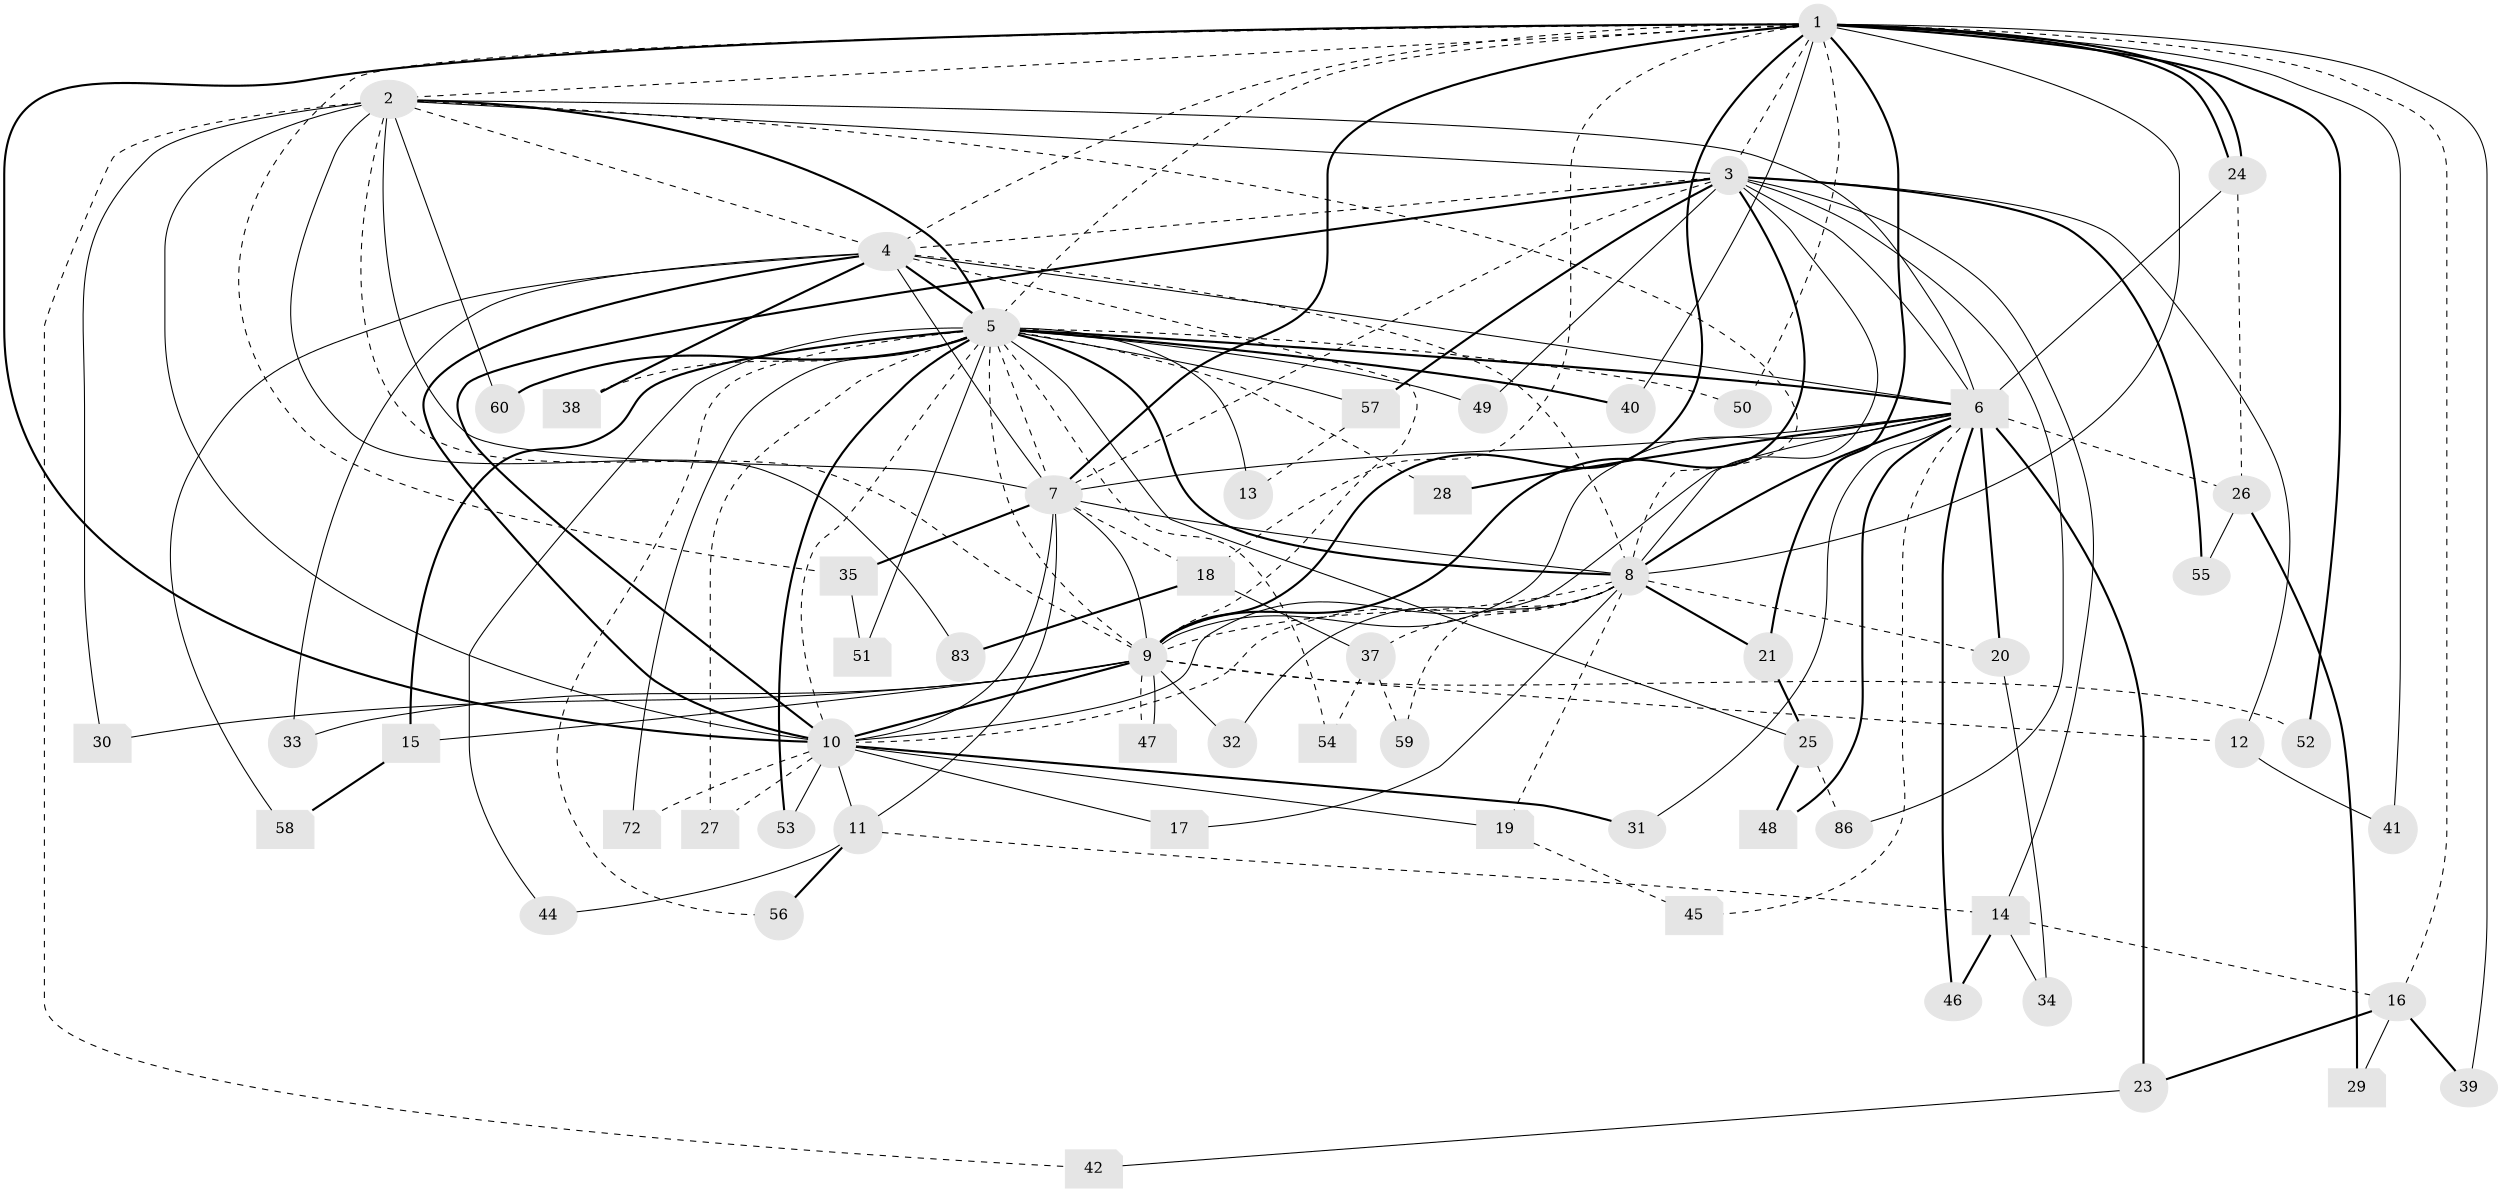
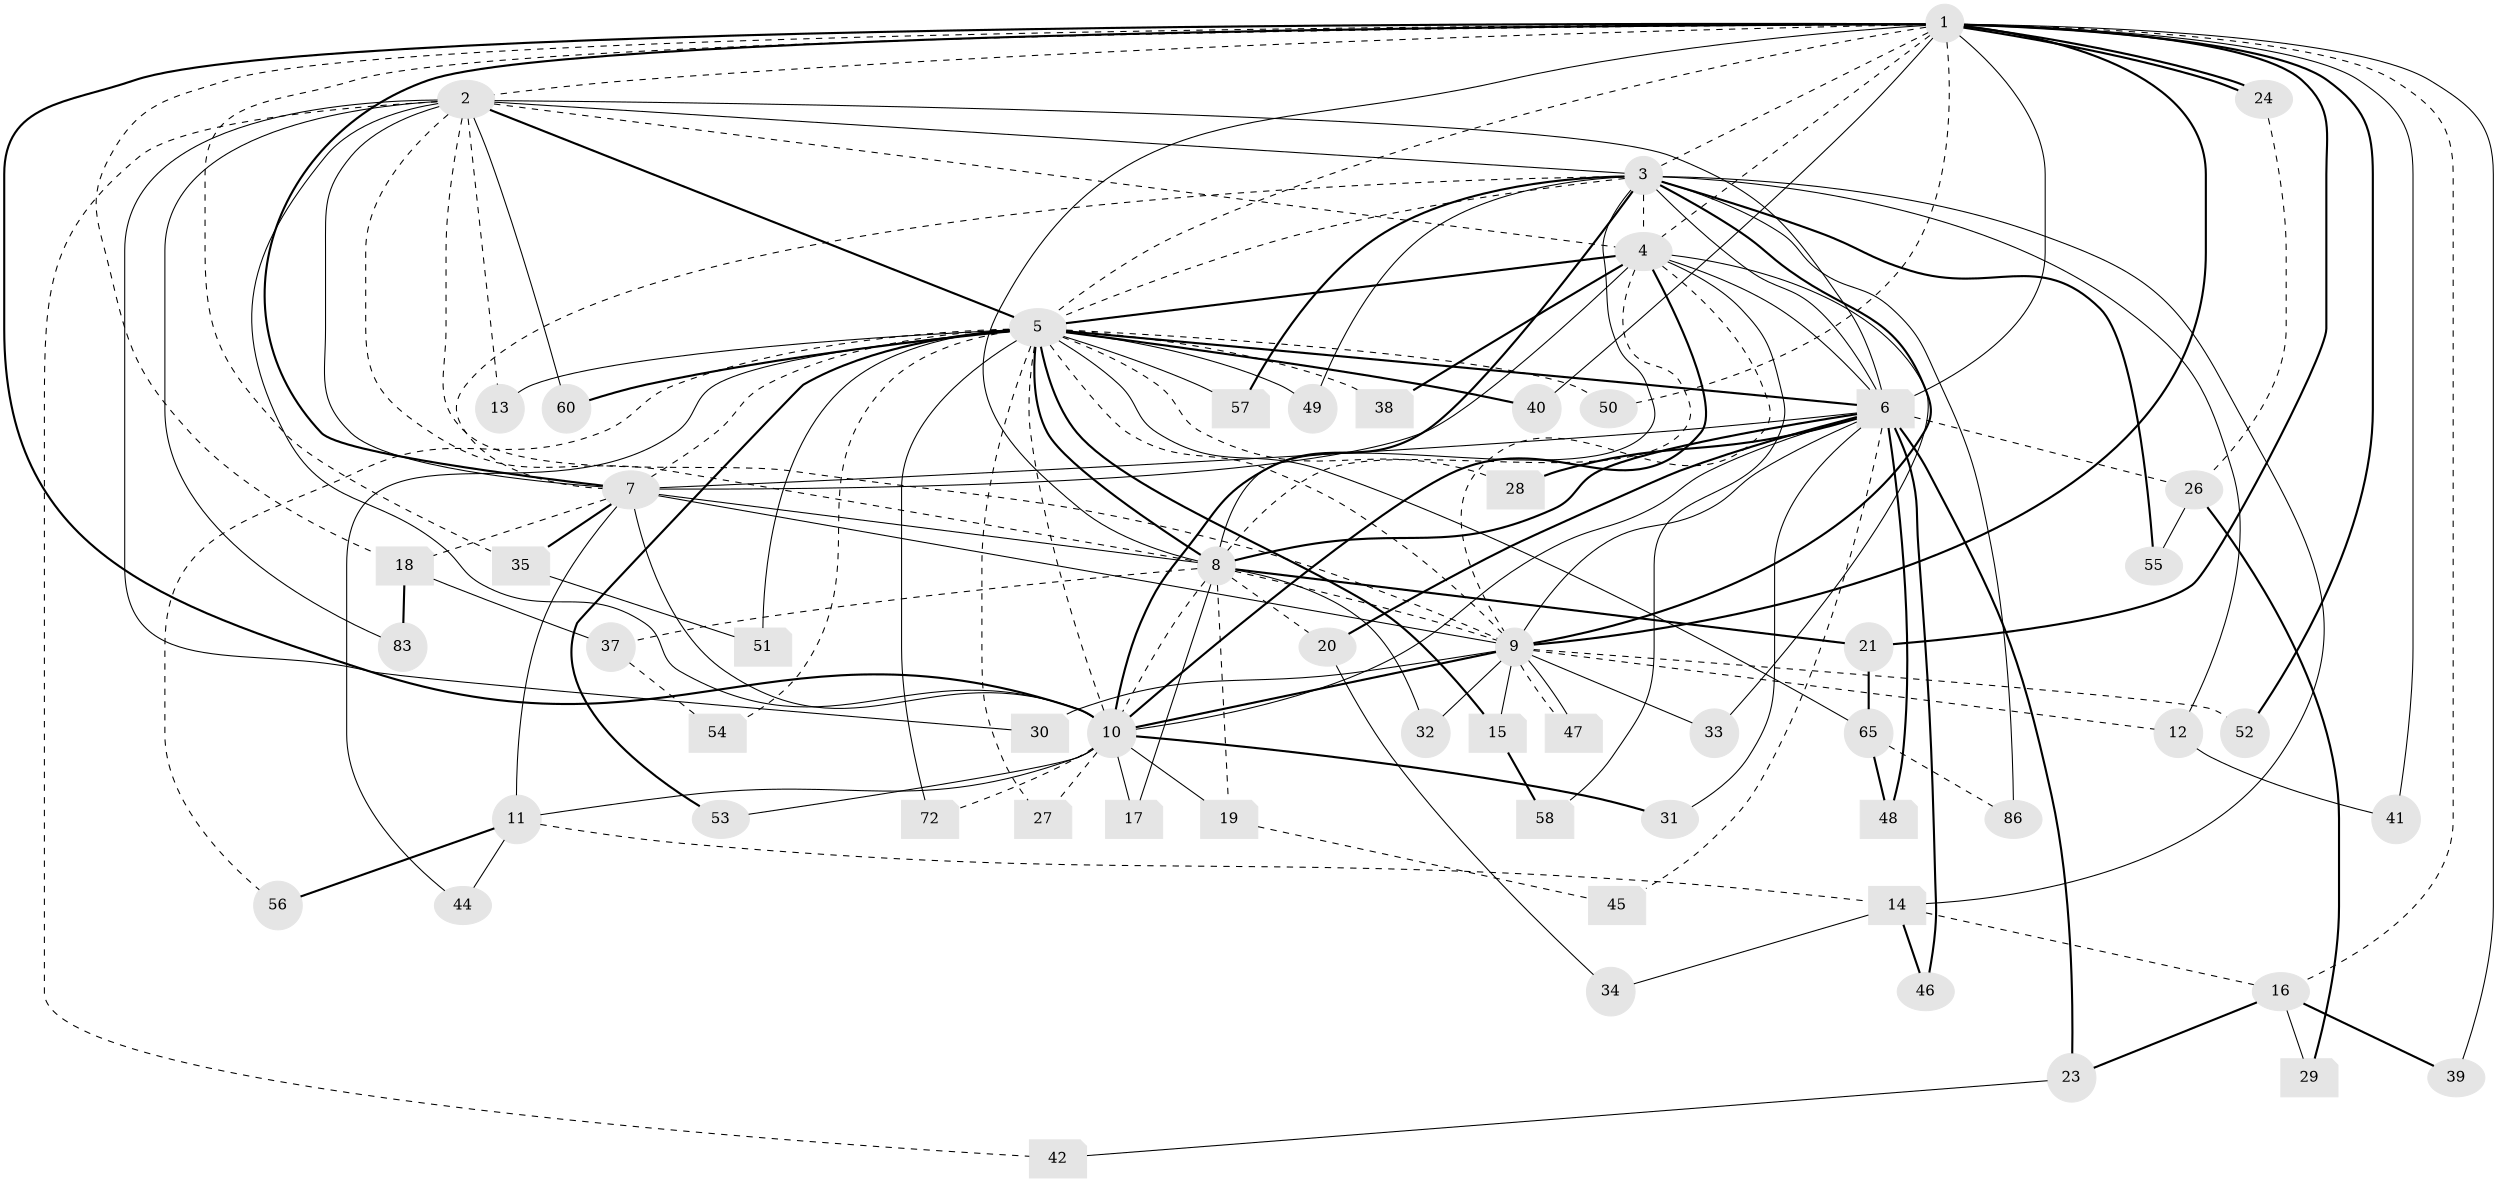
none -> (1338, 225)
(2110, 290) -> (2045, 220)
(1306, 454) -> (483, 252)
(1405, 743) -> none
(1808, 743) -> (1869, 733)
